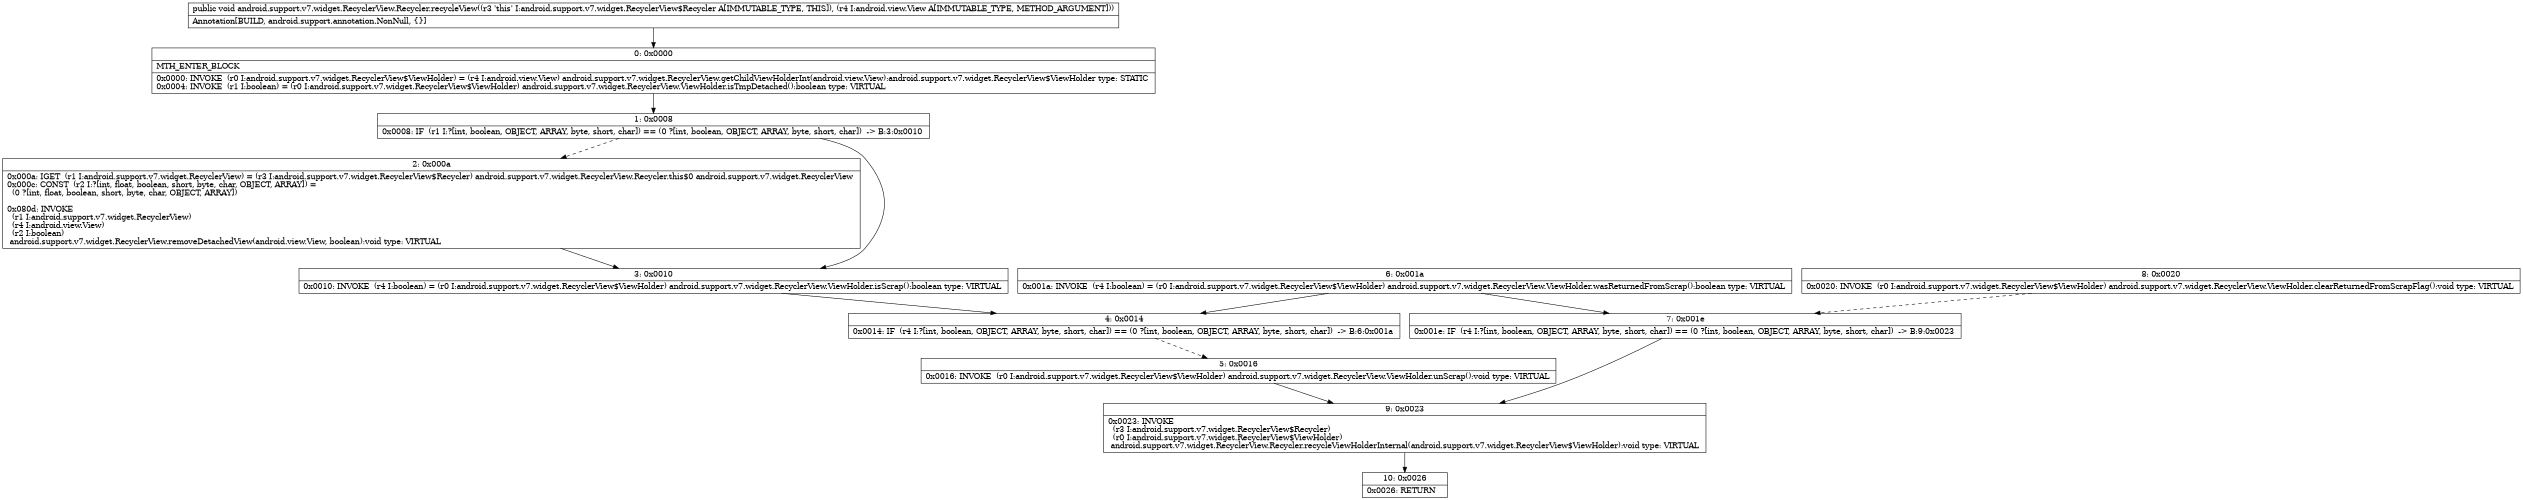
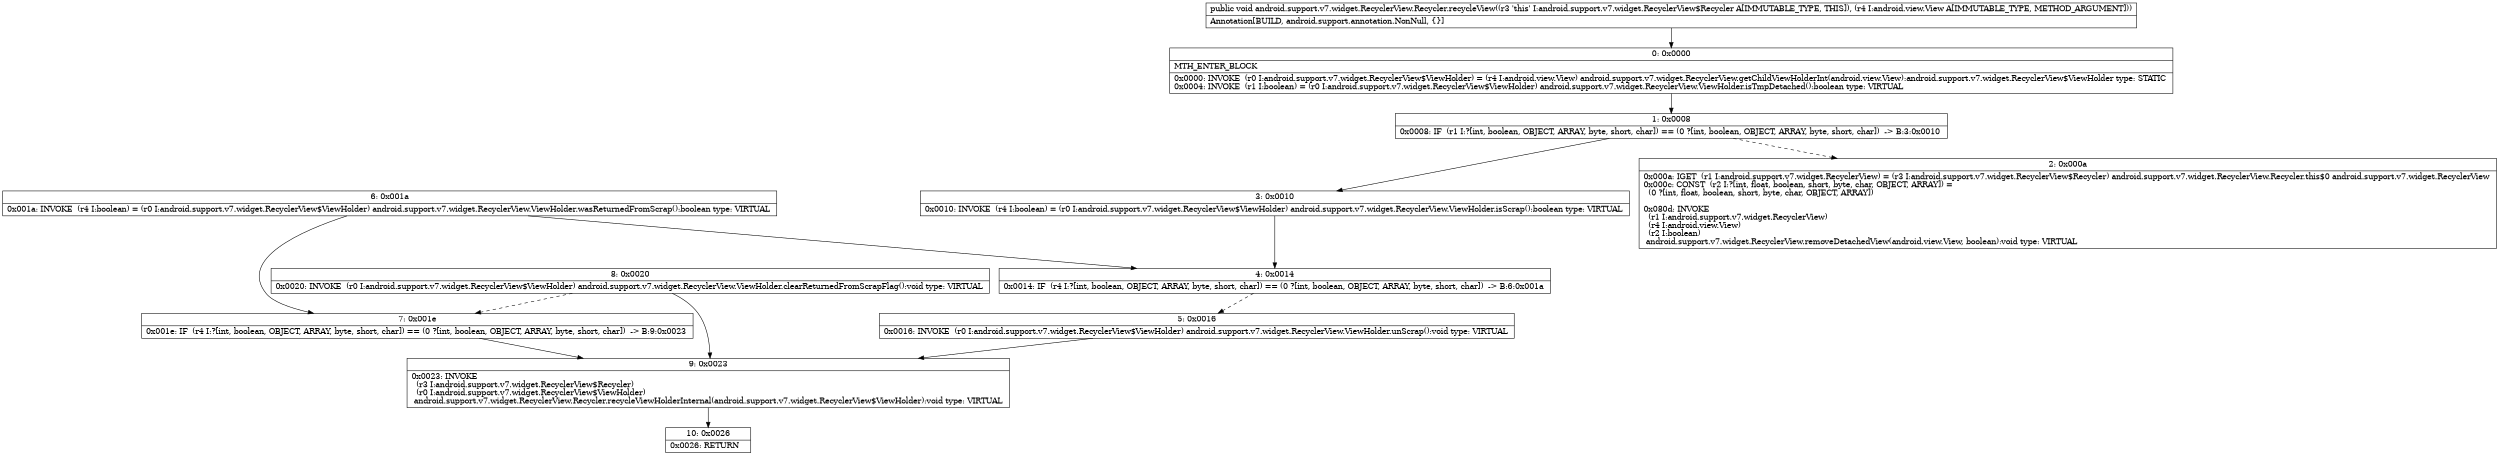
(587, 257) -> none
none -> (700, 317)
